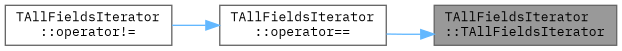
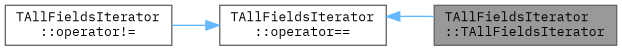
(404, 34) -> (417, 16)
